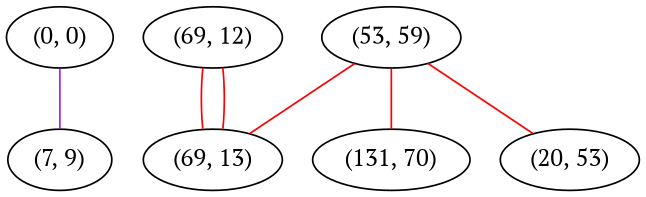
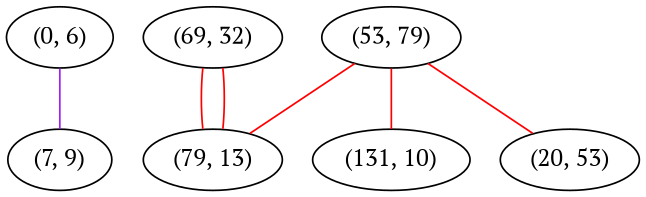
(60, 37) -> (60, 37)
(213, 37) -> (213, 37)
(391, 37) -> (391, 37)
(213, 160) -> (213, 160)
(391, 160) -> (391, 160)
